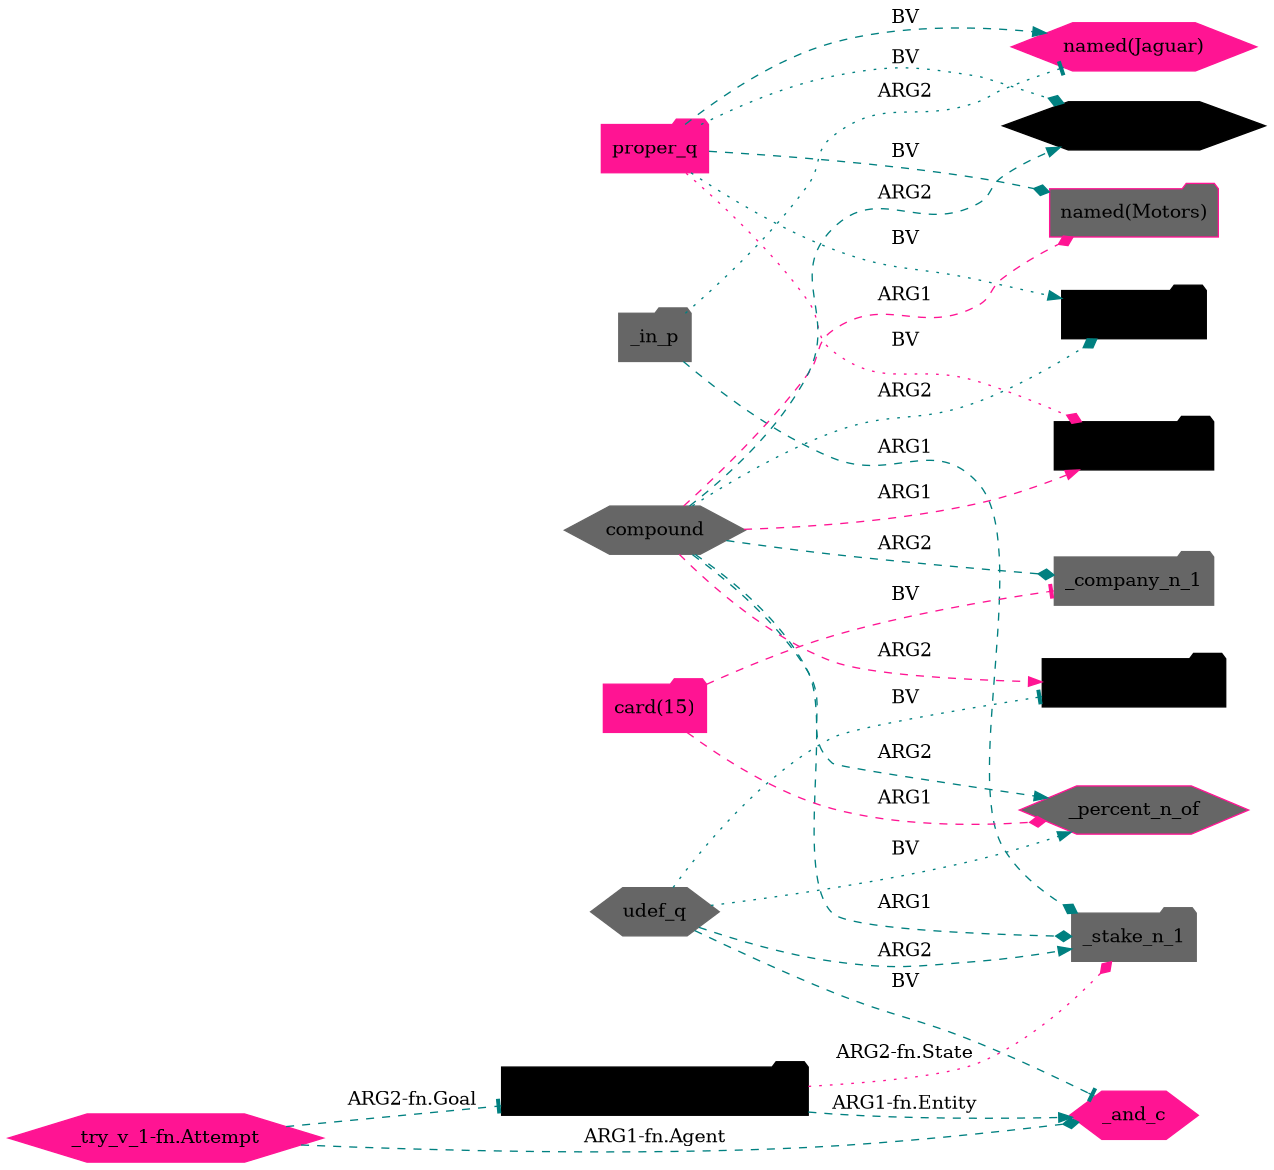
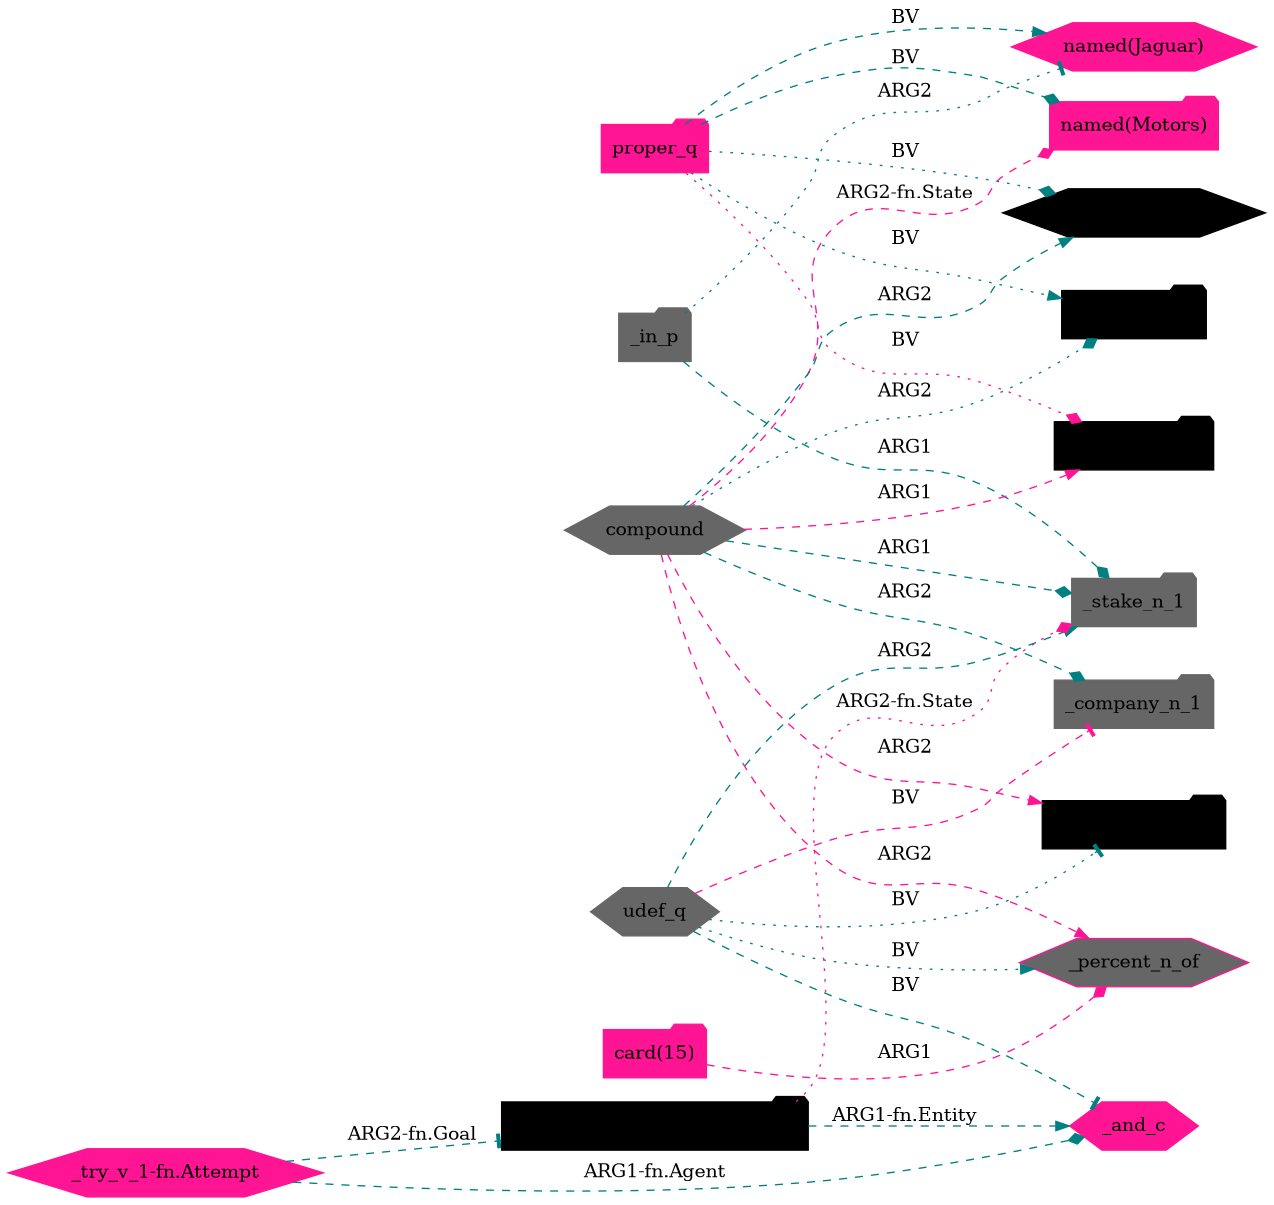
(1134, 213) -> (1134, 126)
(905, 295) -> (905, 193)
(873, 625) -> (899, 828)
(828, 759) -> (794, 831)
